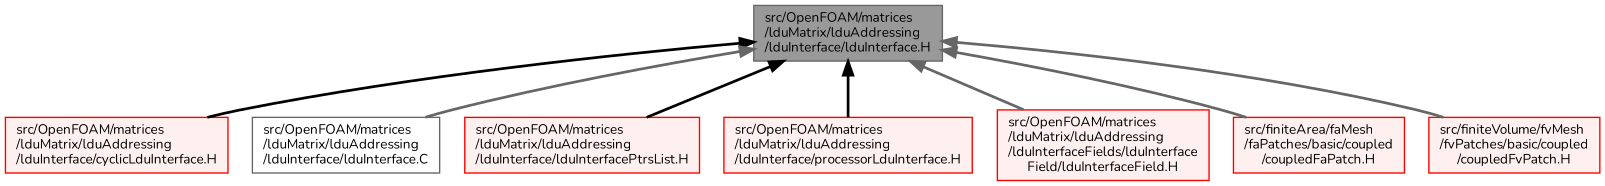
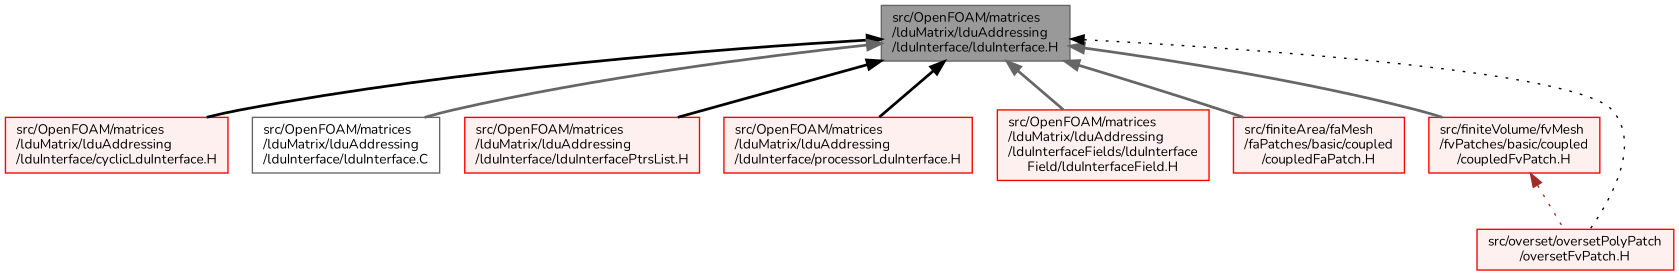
none -> (1575, 250)
